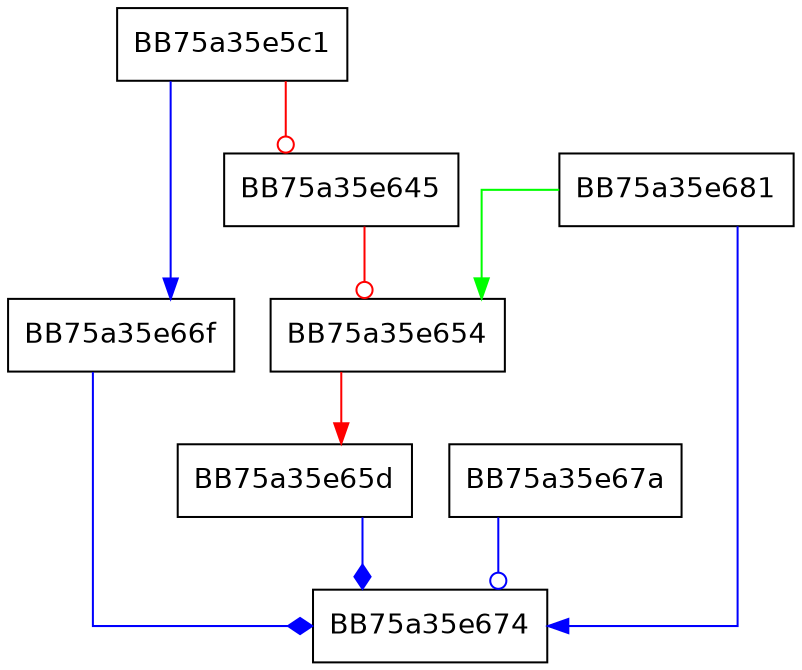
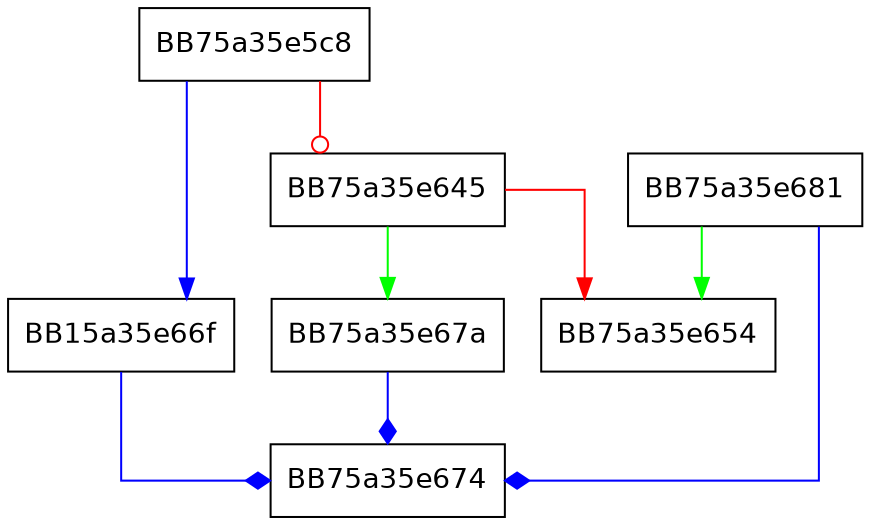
(232, 44) -> (254, 44)
none -> (388, 252)
(365, 254) -> (585, 194)
(121, 335) -> (121, 335)
(295, 481) -> none
(738, 511) -> (801, 481)
(498, 545) -> (388, 396)
